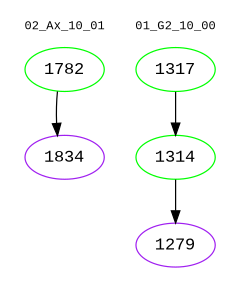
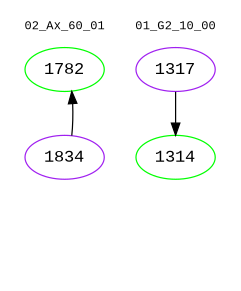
(65, 26) -> (65, 26)
(176, 70) -> (176, 70)
(56, 107) -> (73, 120)
(176, 245) -> none
